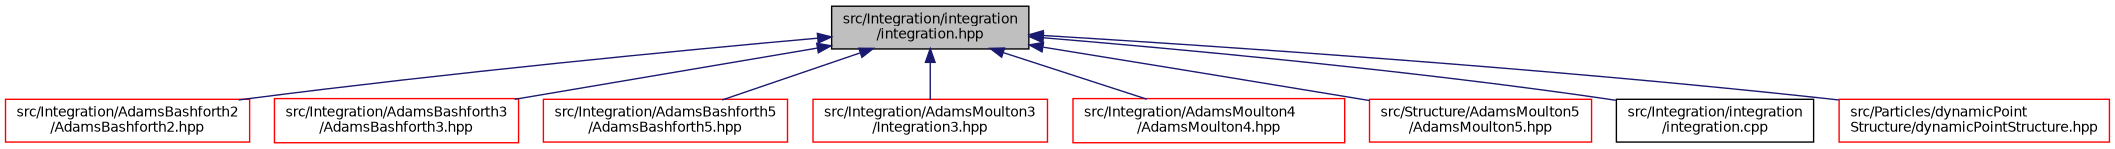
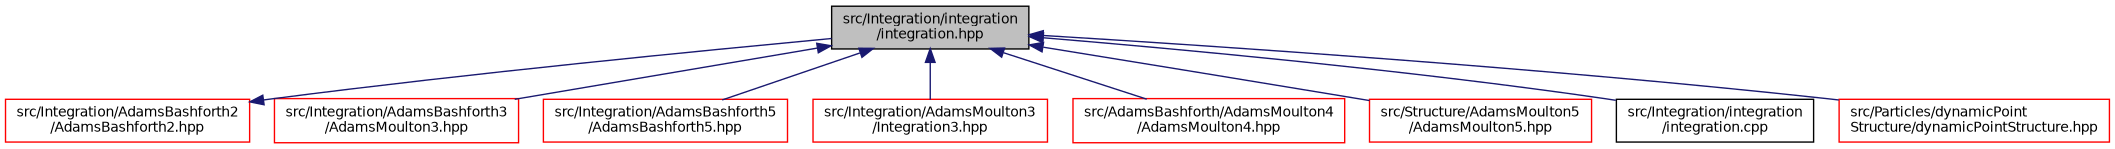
(528, 66) -> (547, 67)
(397, 121) -> (397, 121)
(1209, 121) -> (1209, 121)
